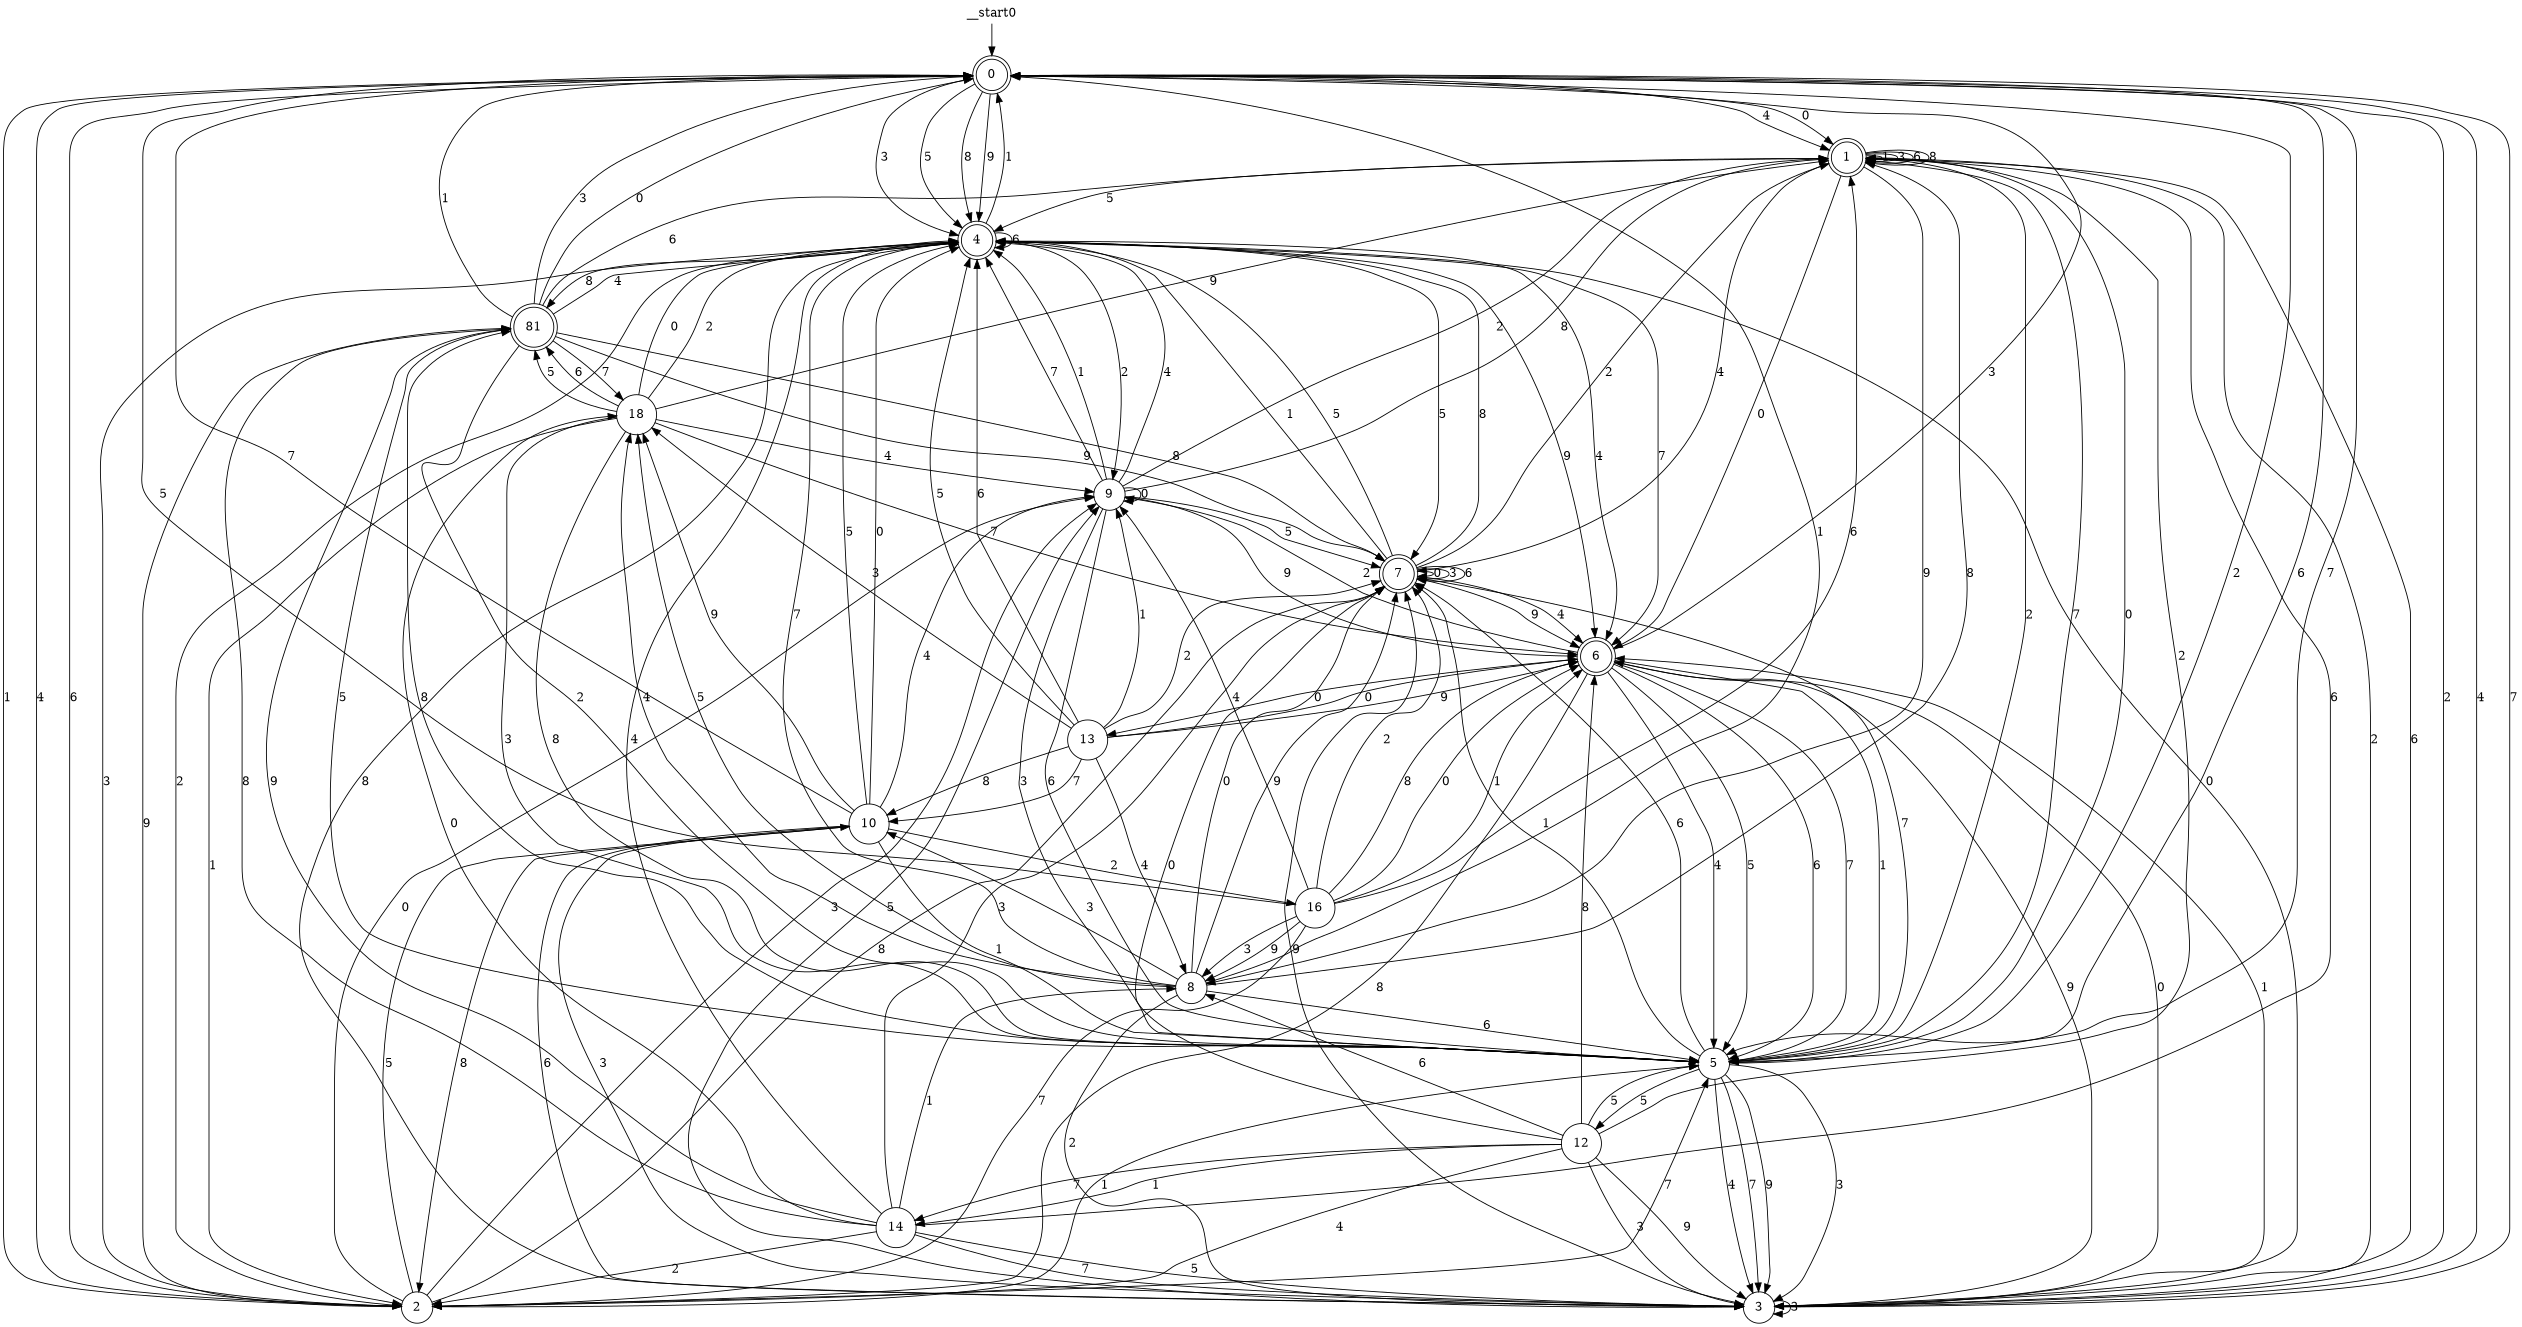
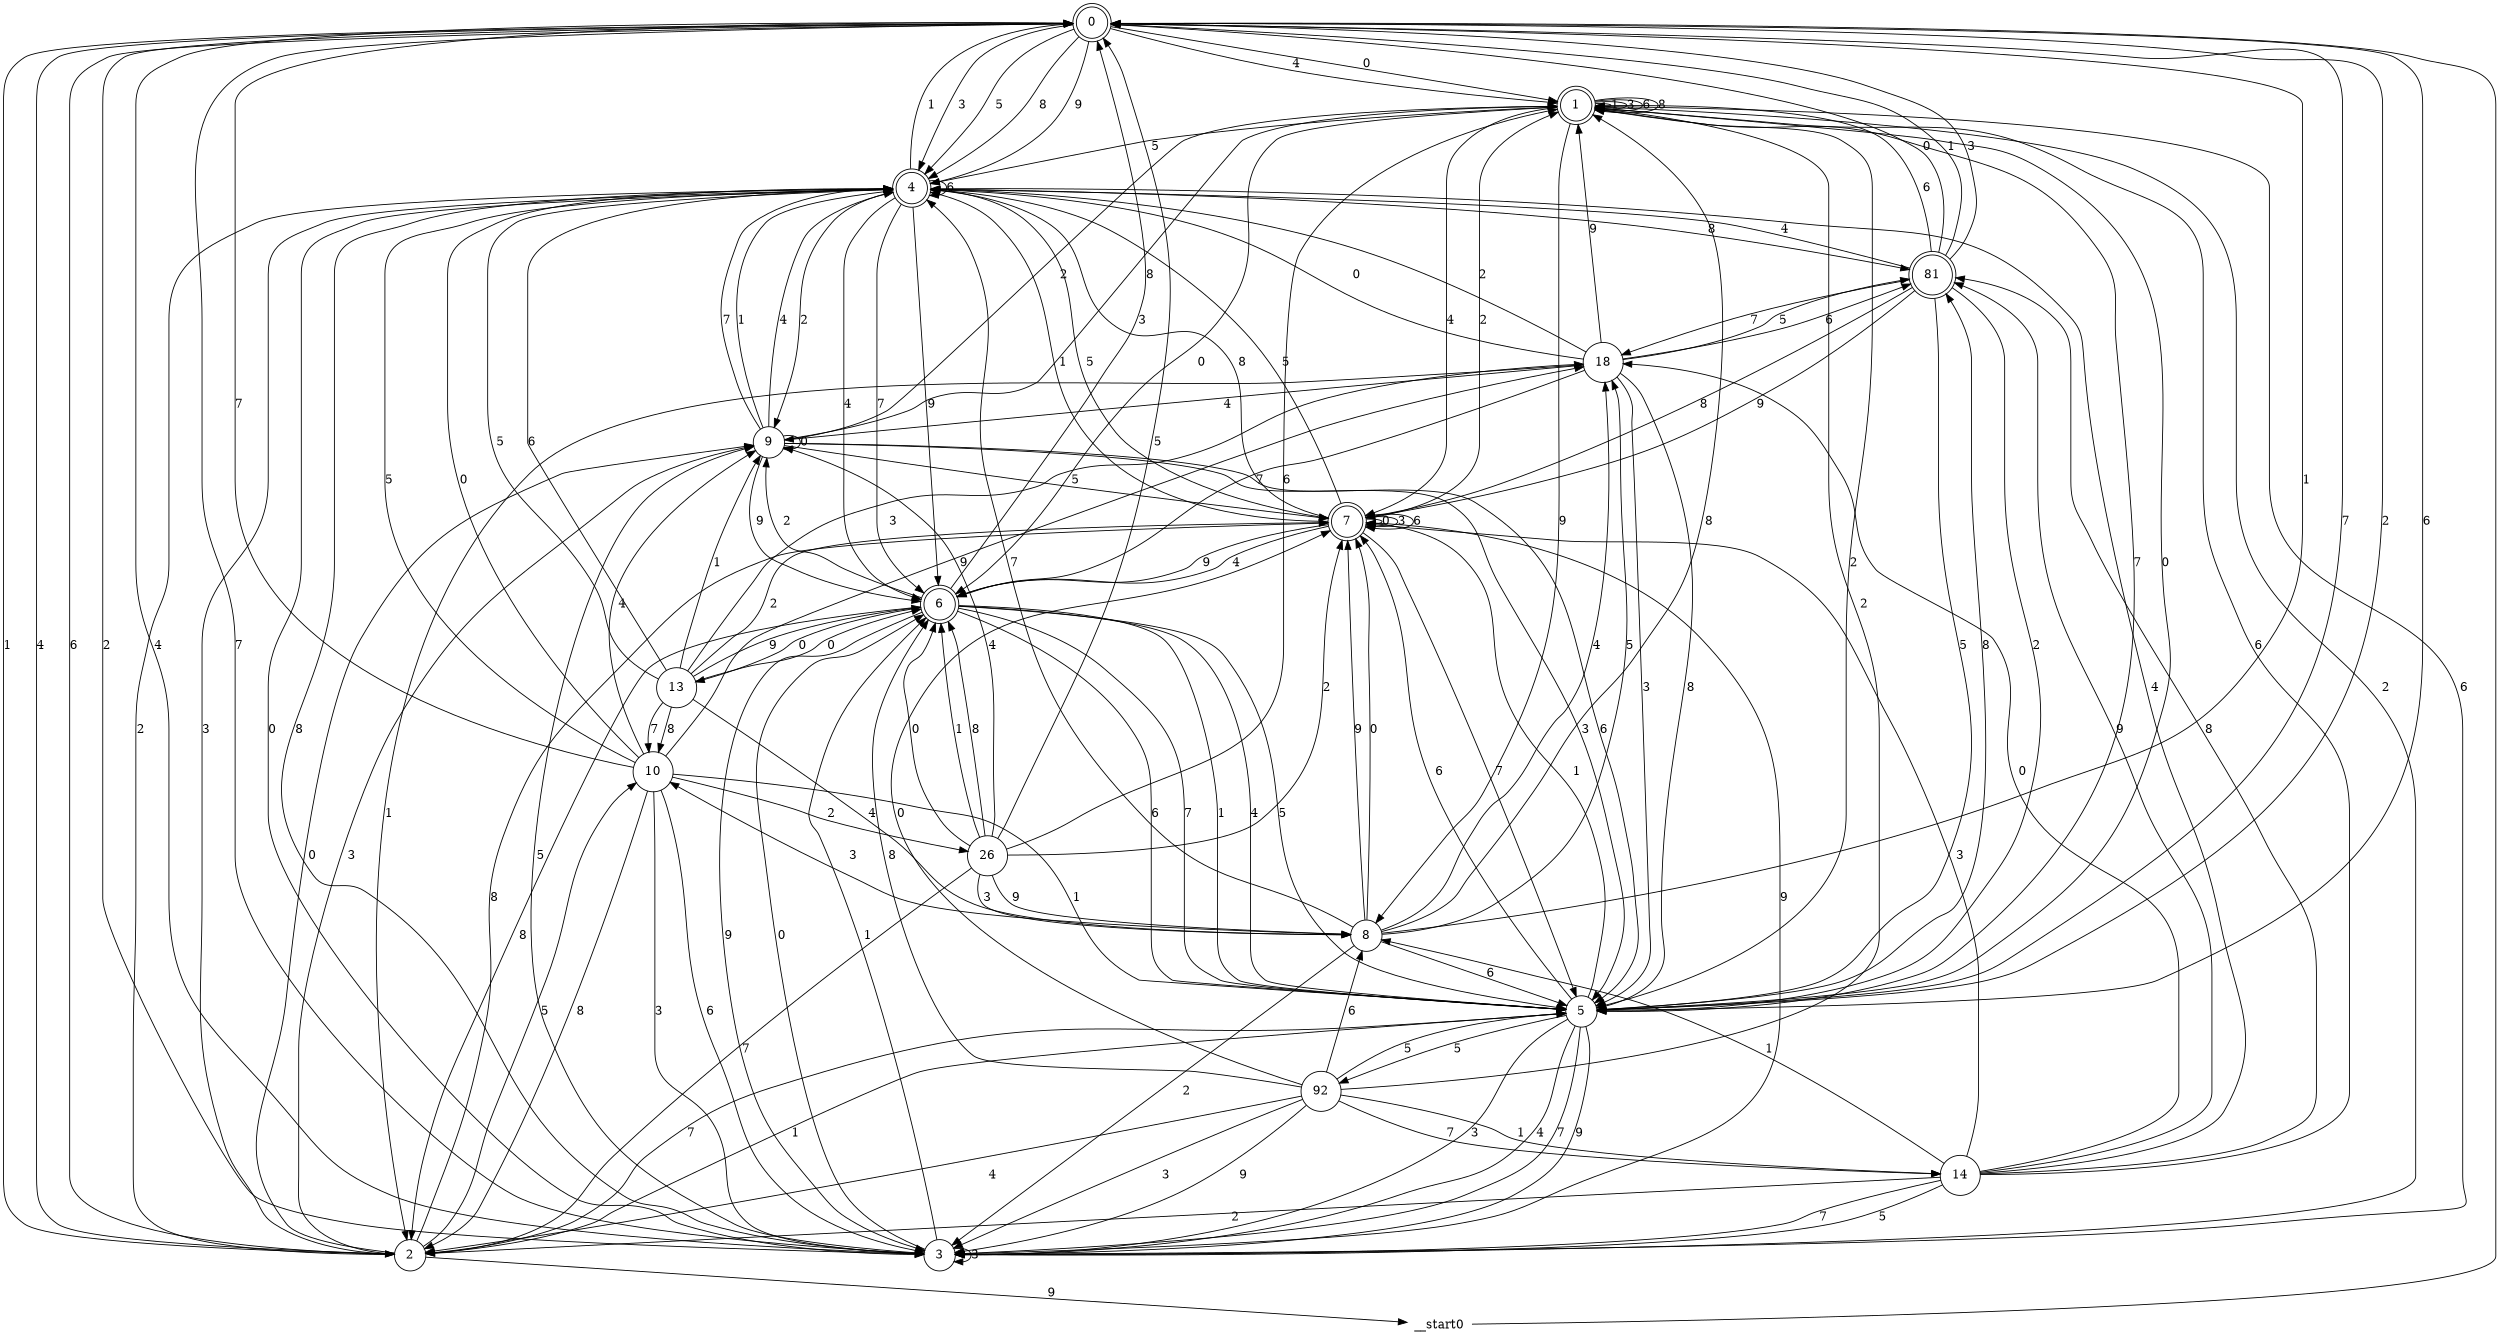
(143, 810) -> (912, 1290)
(1315, 908) -> (988, 856)
(1581, 1144) -> (1321, 1091)
